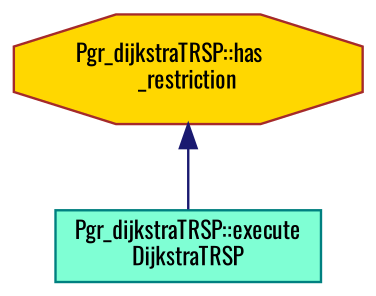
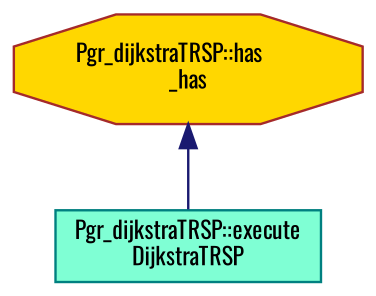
(188, 69) -> (188, 69)
